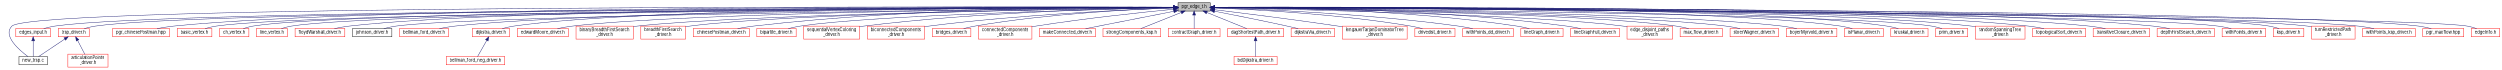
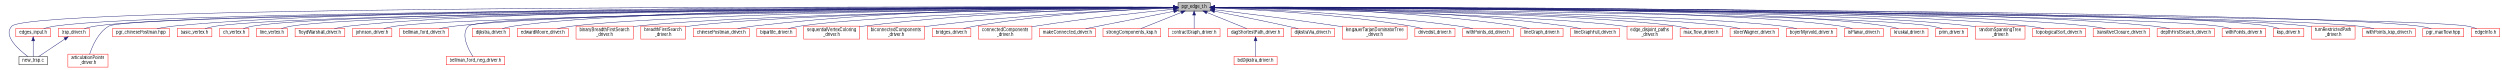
(372, 33) -> (372, 33)
(81, 47) -> (624, 12)
(482, 48) -> (804, 12)
